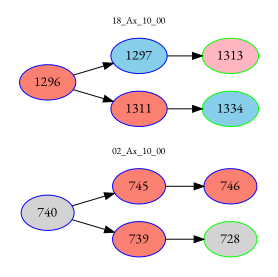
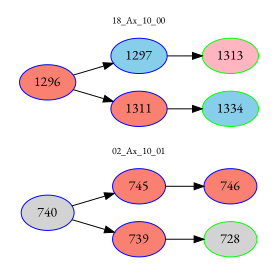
(139, 151) -> (139, 151)
